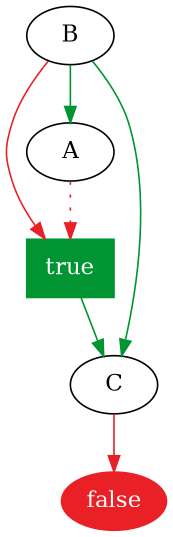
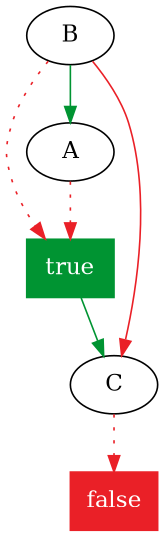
(7, 141) -> (7, 141)
(140, 195) -> (140, 195)
(114, 435) -> (114, 435)
(114, 501) -> (114, 501)
